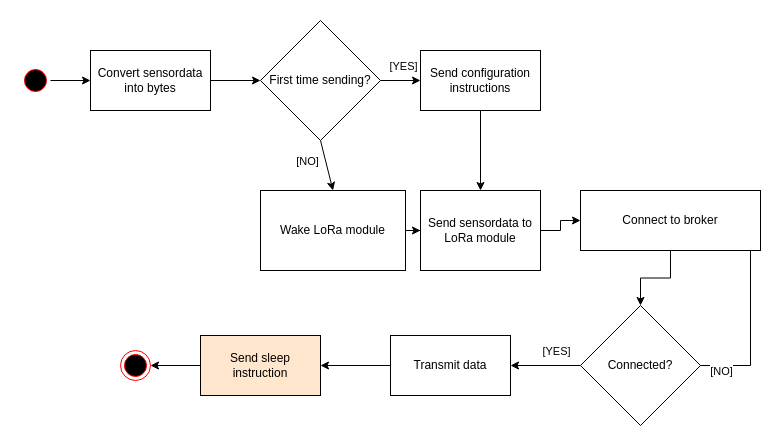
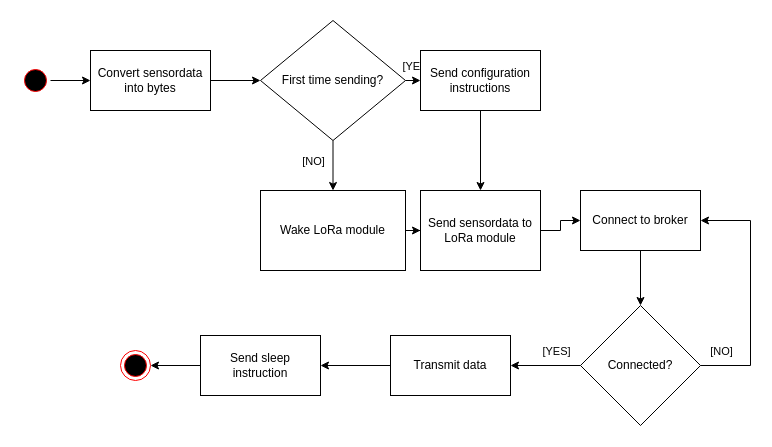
(321, 81) -> (333, 81)
(671, 221) -> (641, 221)
(261, 366) -> (261, 366)
